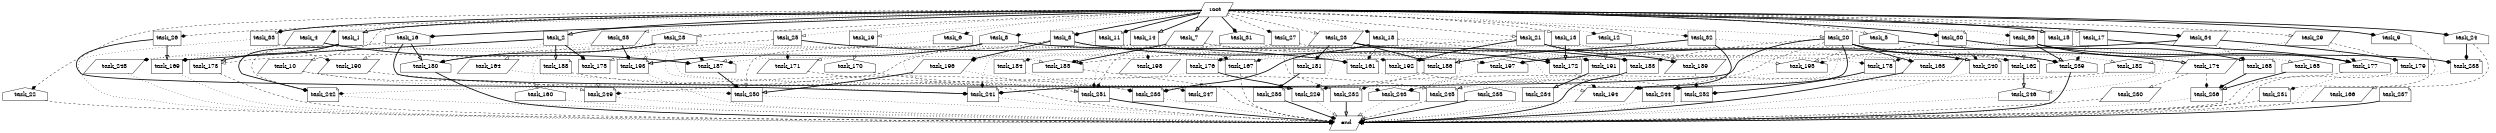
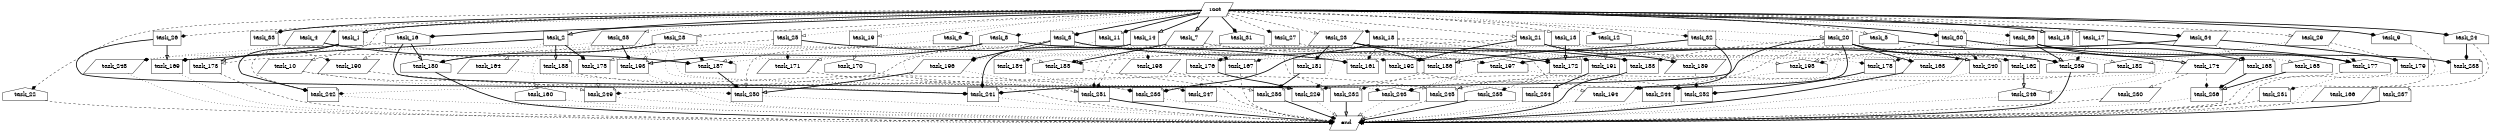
(1047, 47) -> (1047, 47)
(1536, 65) -> (1536, 65)
(1584, 79) -> (1528, 80)
none -> (1210, 81)
(1456, 82) -> (1583, 78)
(608, 119) -> (1250, 108)
